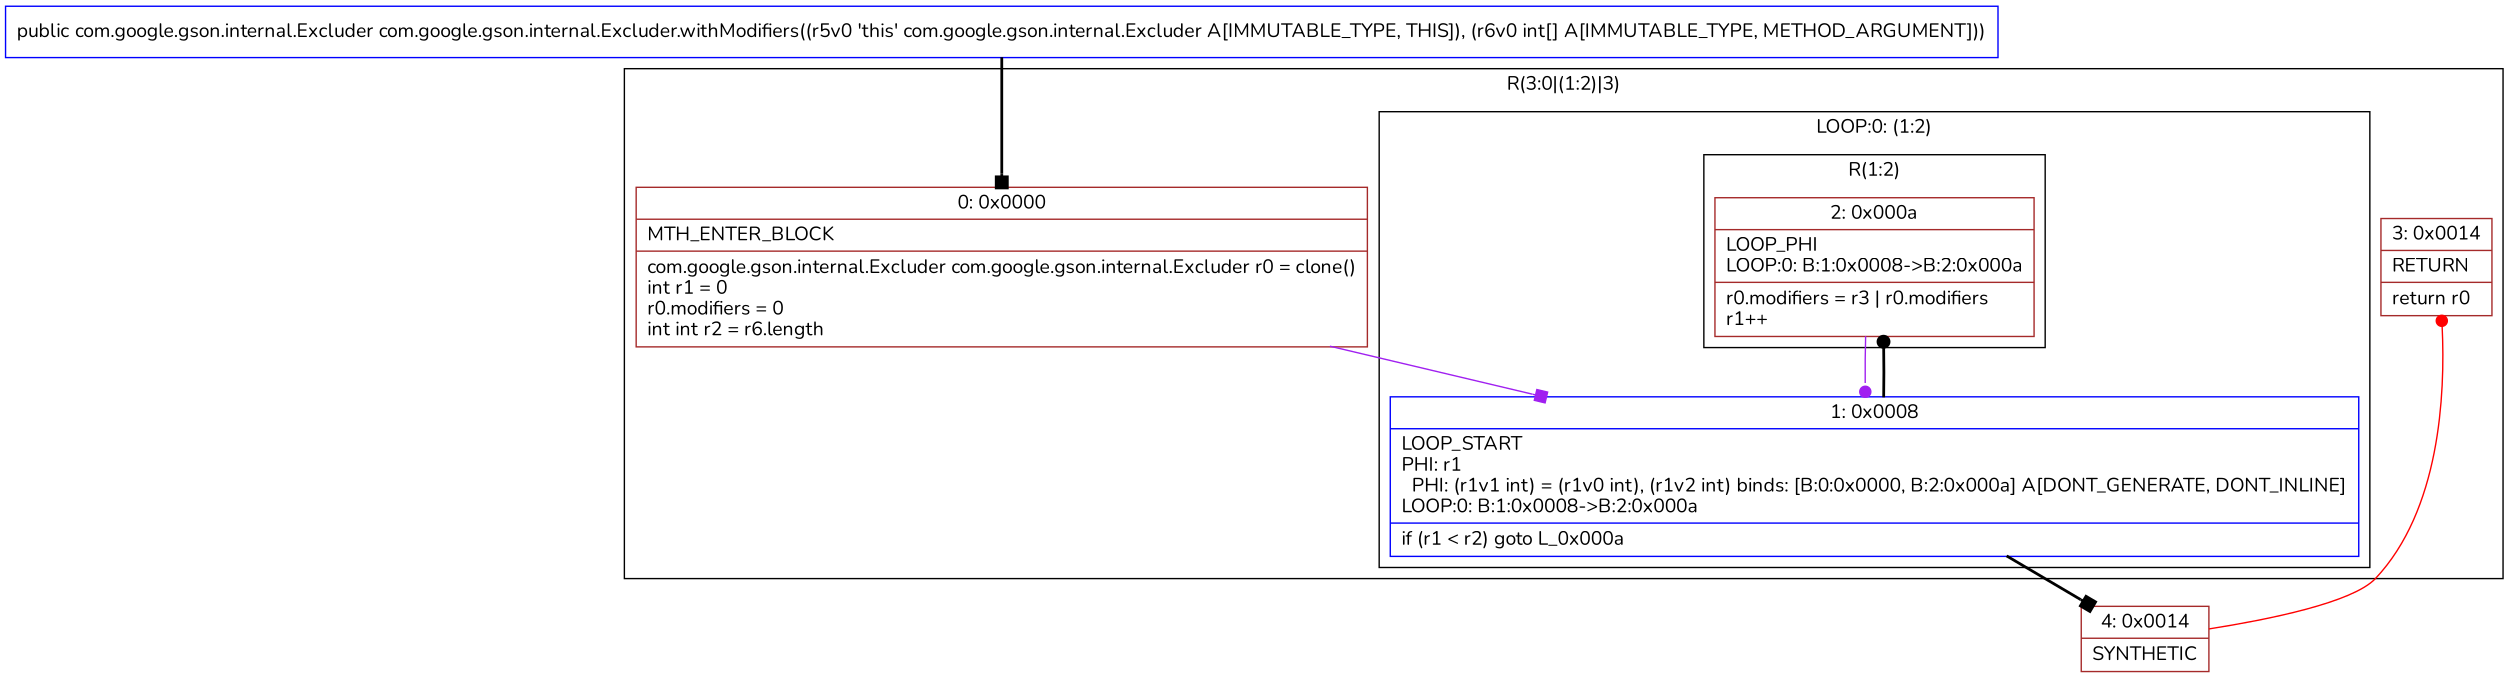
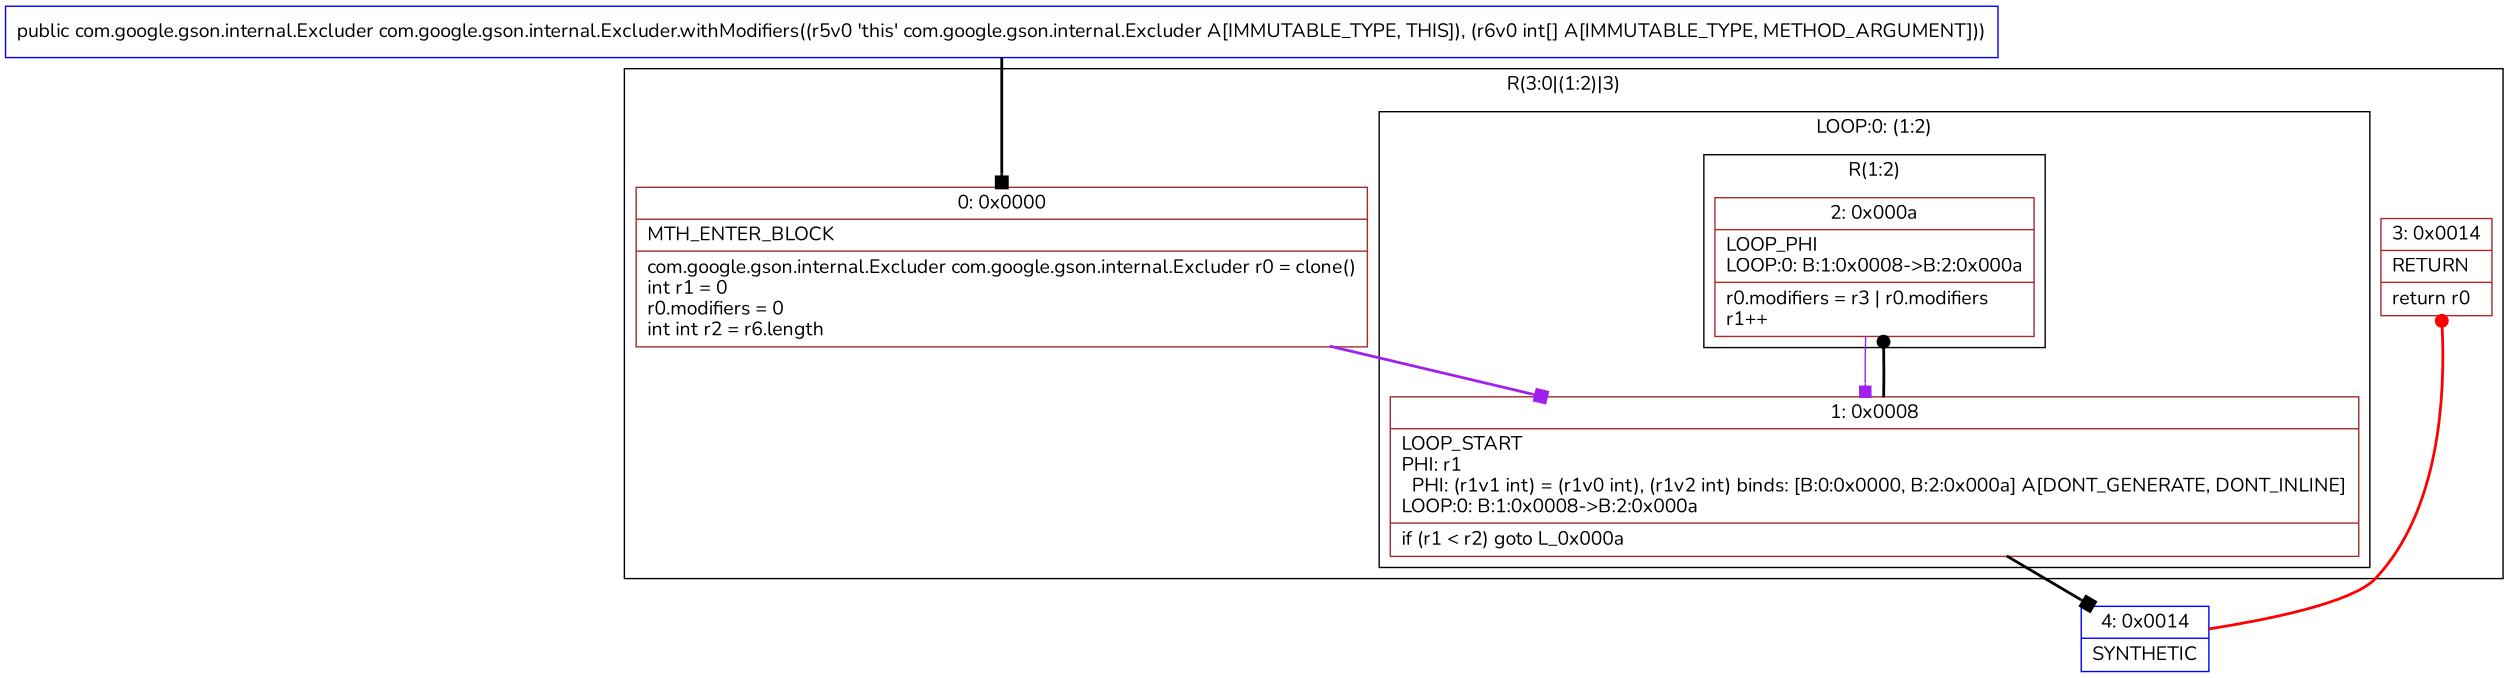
(1865, 360) -> (1865, 360)
(1431, 370) -> (1431, 370)
(1875, 477) -> (1875, 477)
(2402, 541) -> (2402, 541)
(2145, 639) -> (2145, 639)
